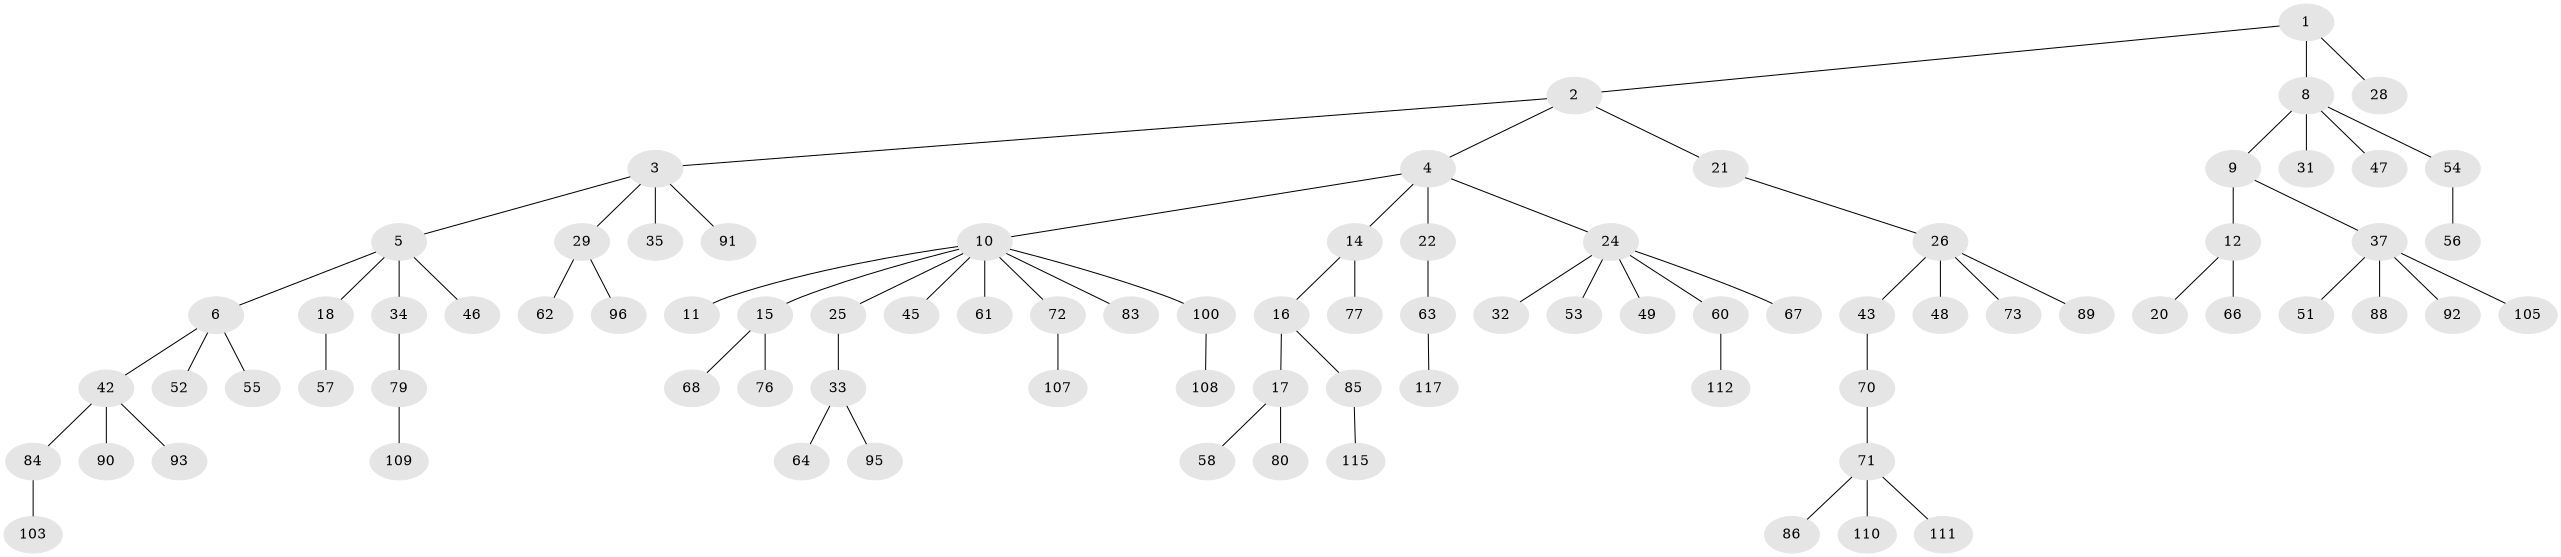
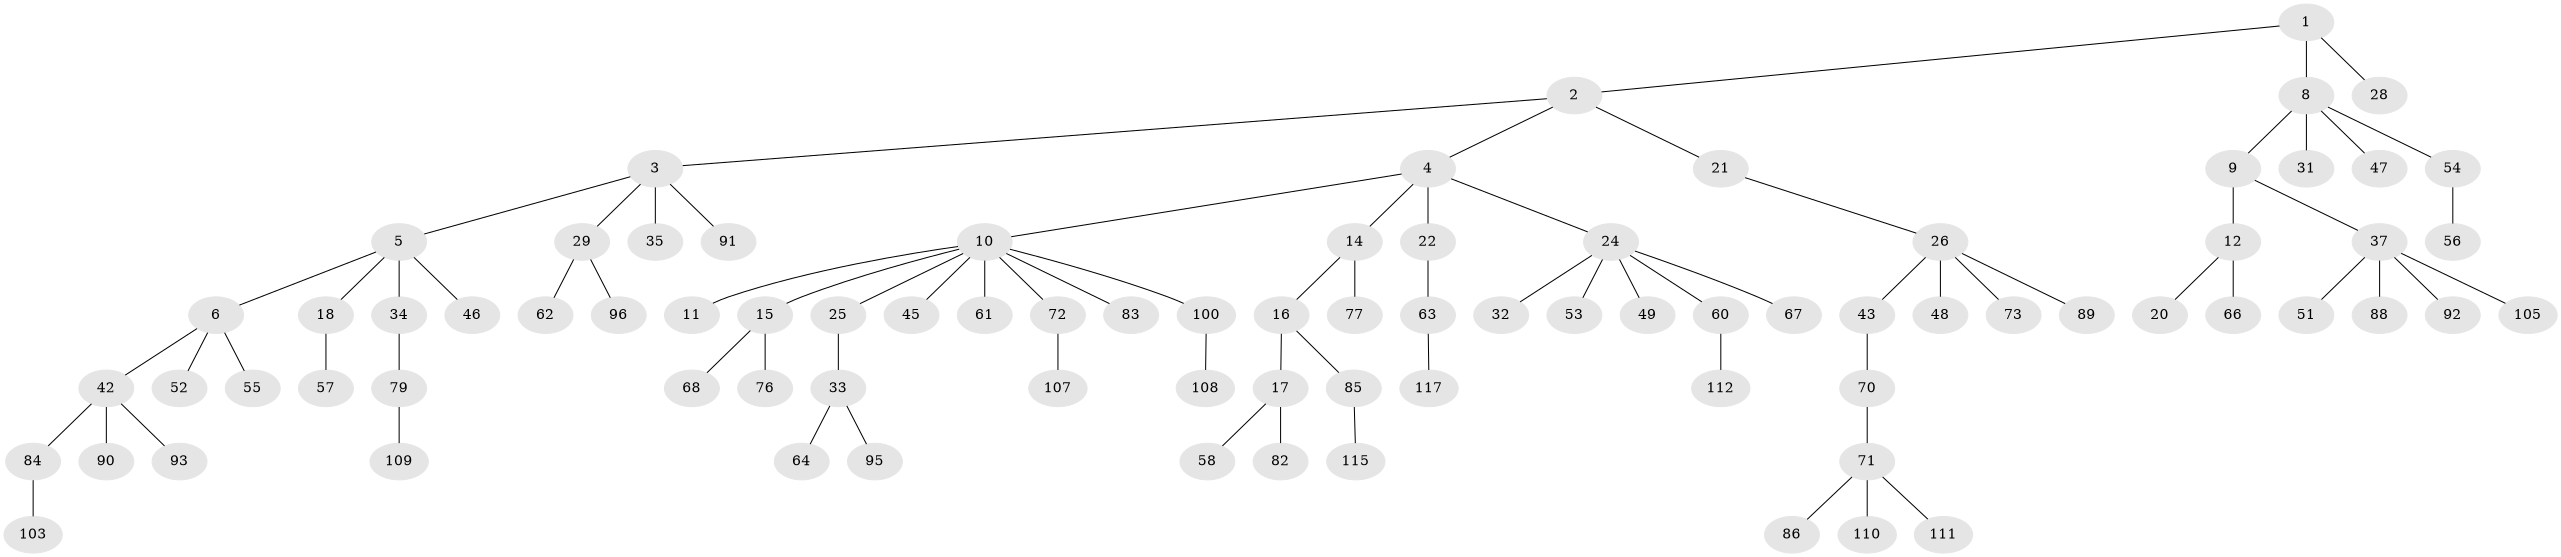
(1281, 462) -> (1281, 462)
